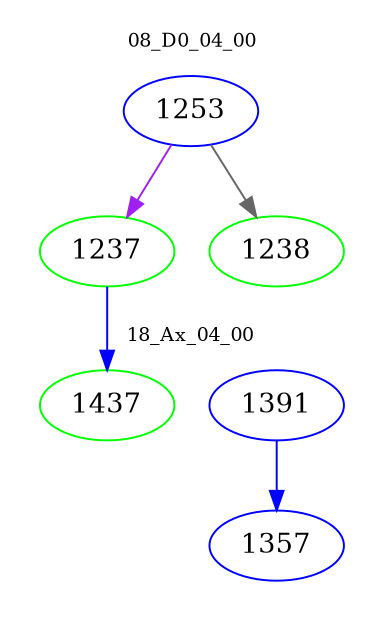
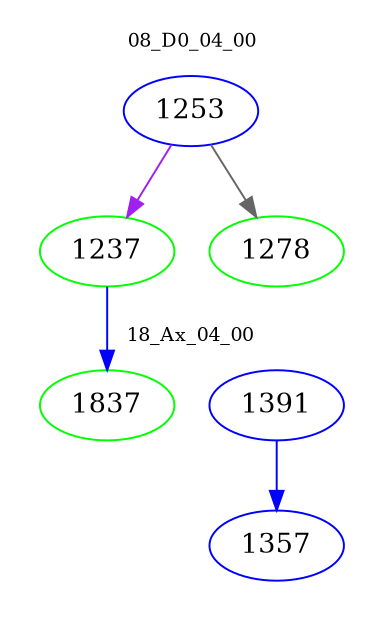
(277, 251) -> (277, 251)
(107, 405) -> (107, 405)
